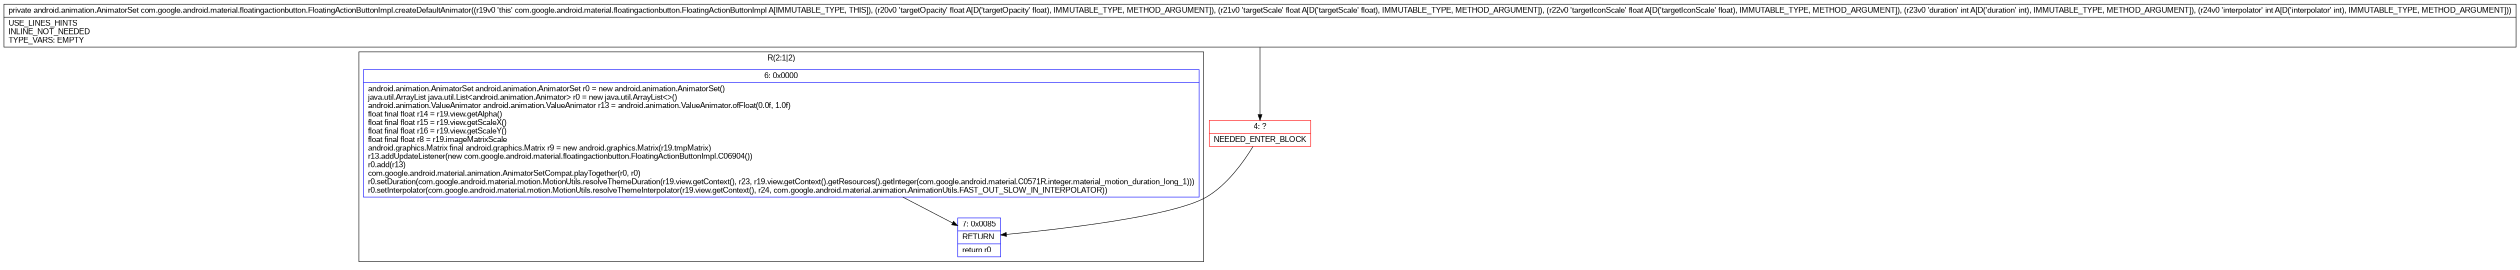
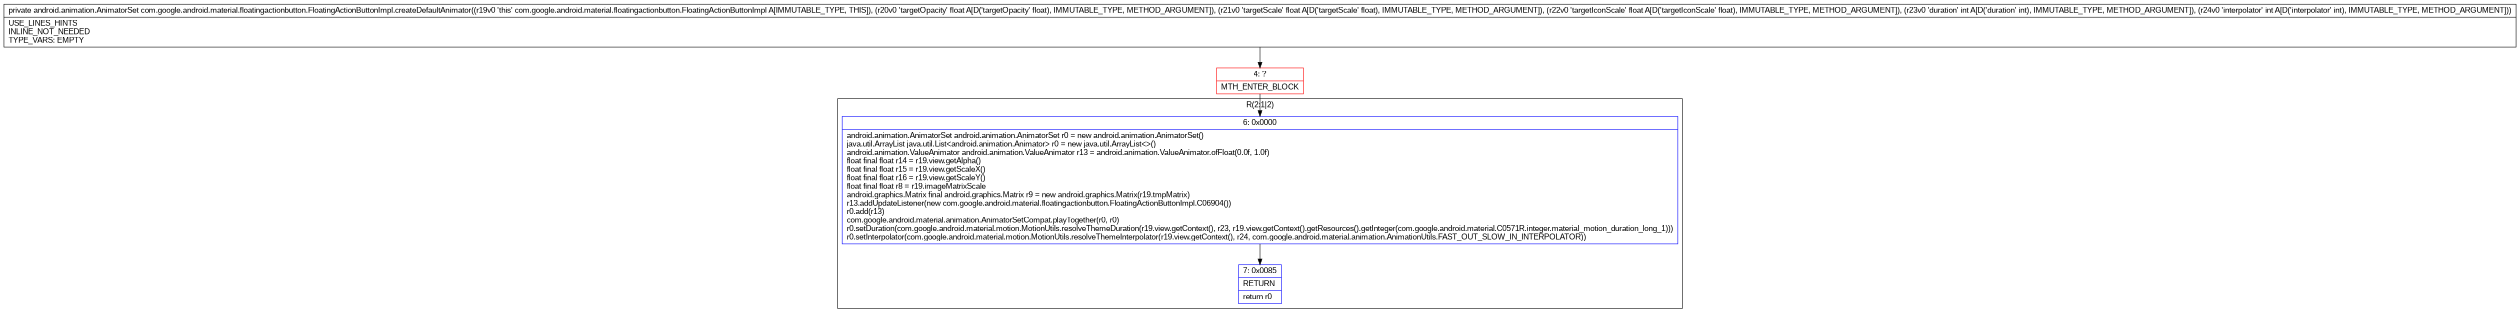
(1260, 140) -> (1260, 87)
(1142, 216) -> (1260, 102)
